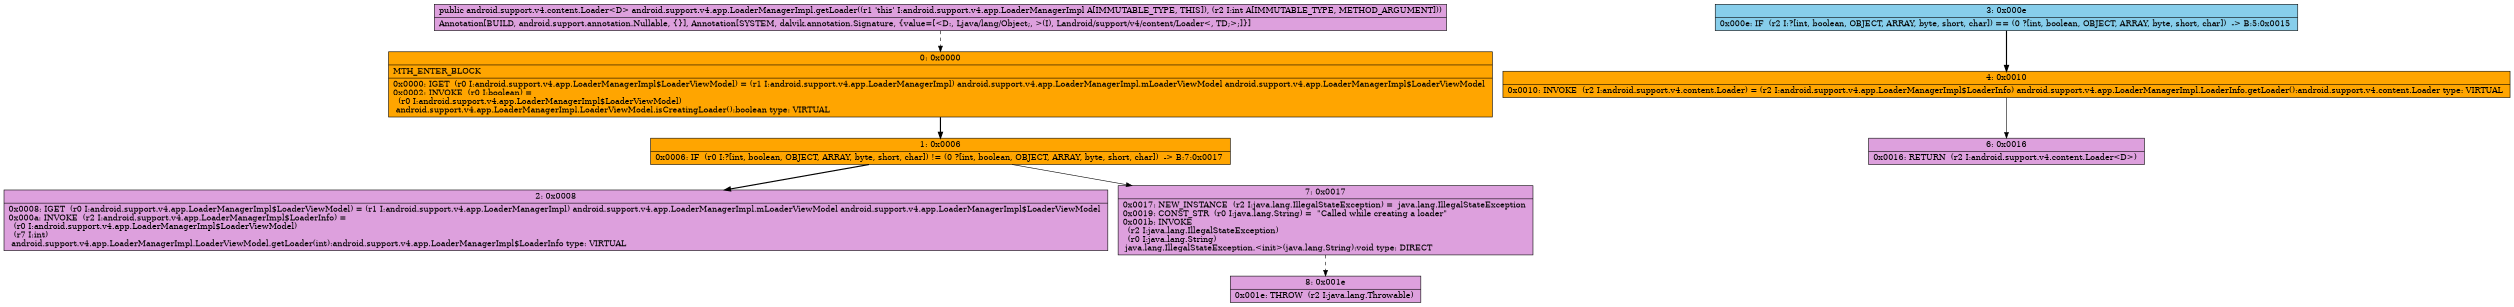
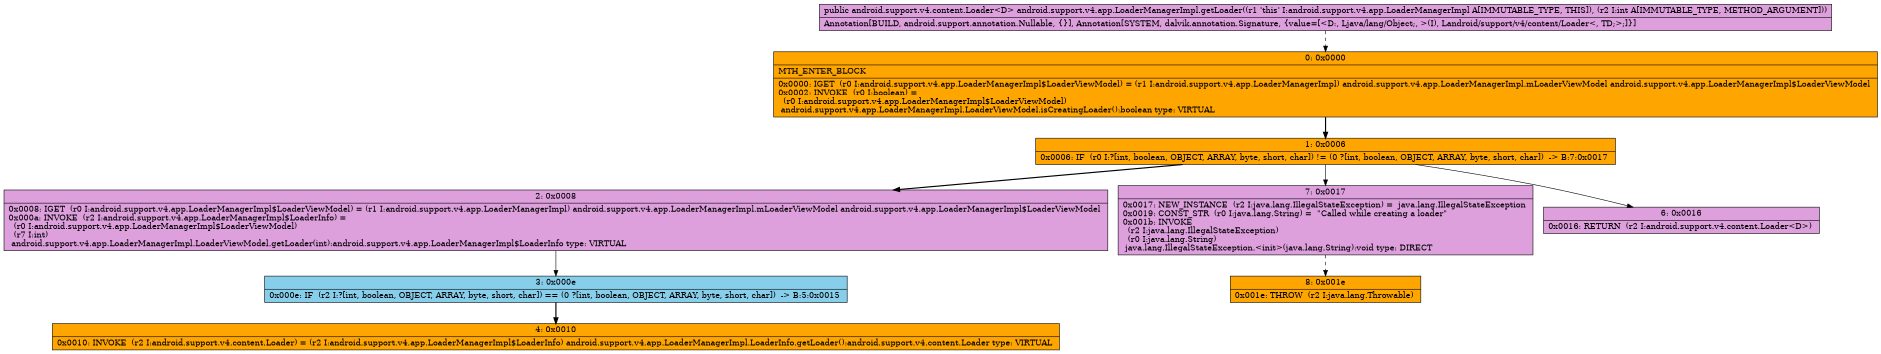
(2006, 115) -> (1522, 182)
none -> (556, 260)
(1326, 289) -> (1326, 289)
